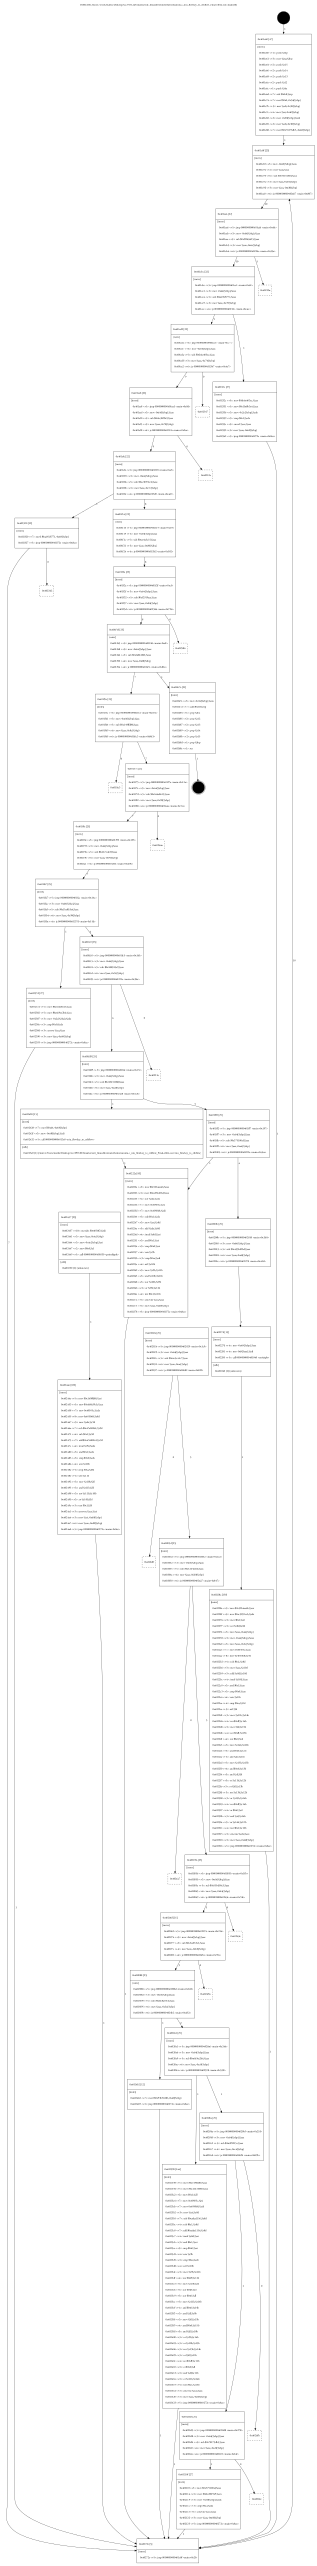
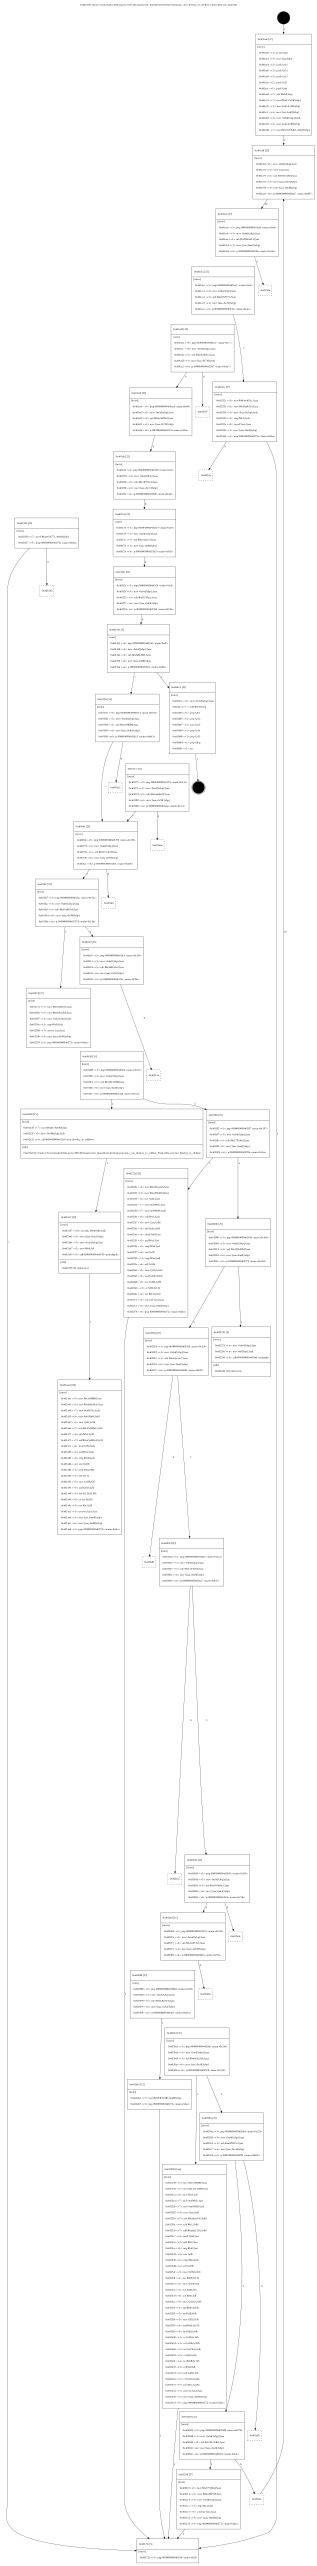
(235, 260) -> none
(213, 318) -> none
(189, 452) -> (218, 455)
(94, 505) -> none
(180, 648) -> none
(142, 752) -> (102, 780)
none -> (109, 903)
(112, 1017) -> none
(123, 1162) -> (101, 1184)
none -> (207, 1296)
(292, 1409) -> (284, 1350)
(241, 1720) -> none
(15, 1838) -> none
(178, 1964) -> none
(179, 2022) -> none
(103, 2046) -> none
